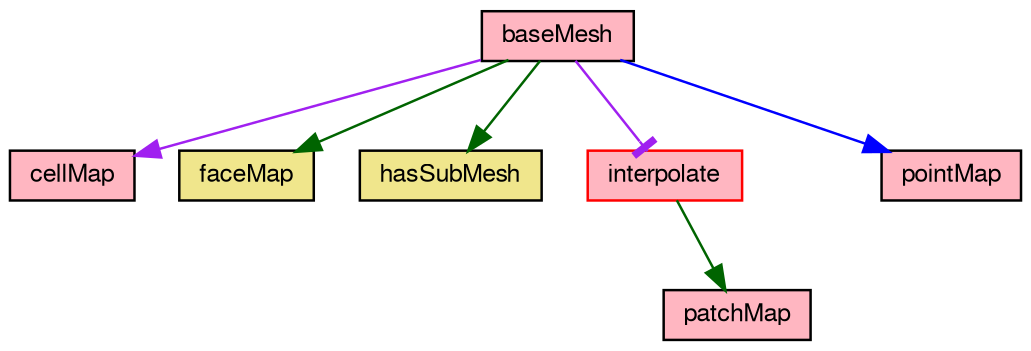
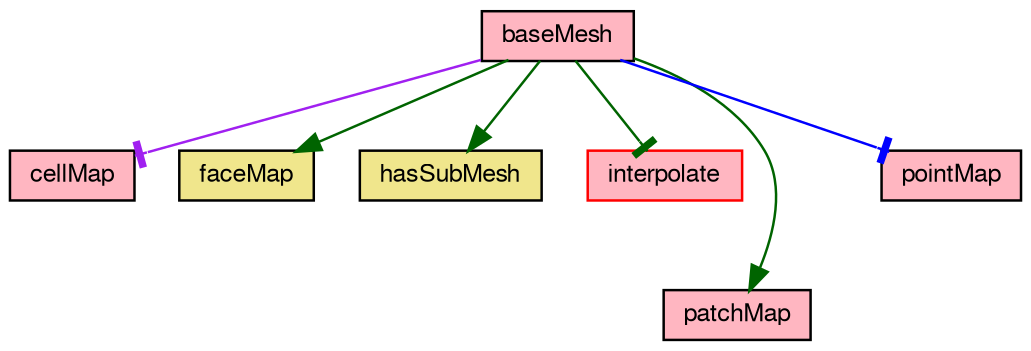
(608, 101) -> (608, 101)
(748, 104) -> (748, 104)
(314, 106) -> (314, 106)
(695, 234) -> (752, 133)
